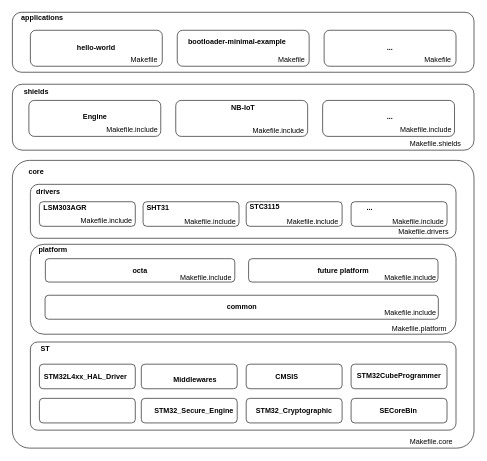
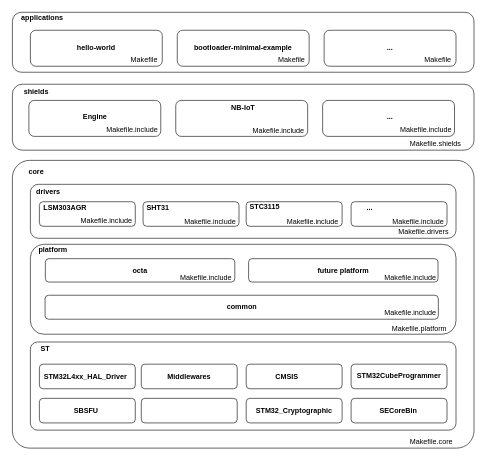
(237, 42) -> (243, 48)
(195, 380) -> (189, 377)
none -> (86, 411)
(194, 411) -> none
